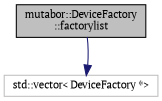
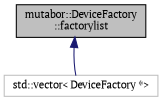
(88, 51) -> (74, 62)
